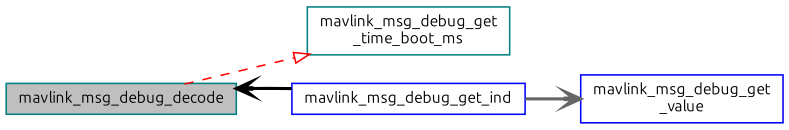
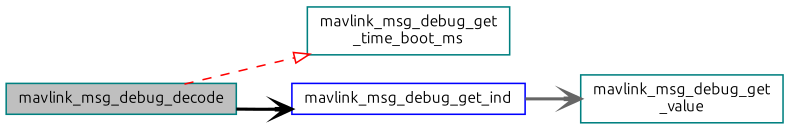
(272, 88) -> (256, 109)
(682, 99) -> (682, 99)
